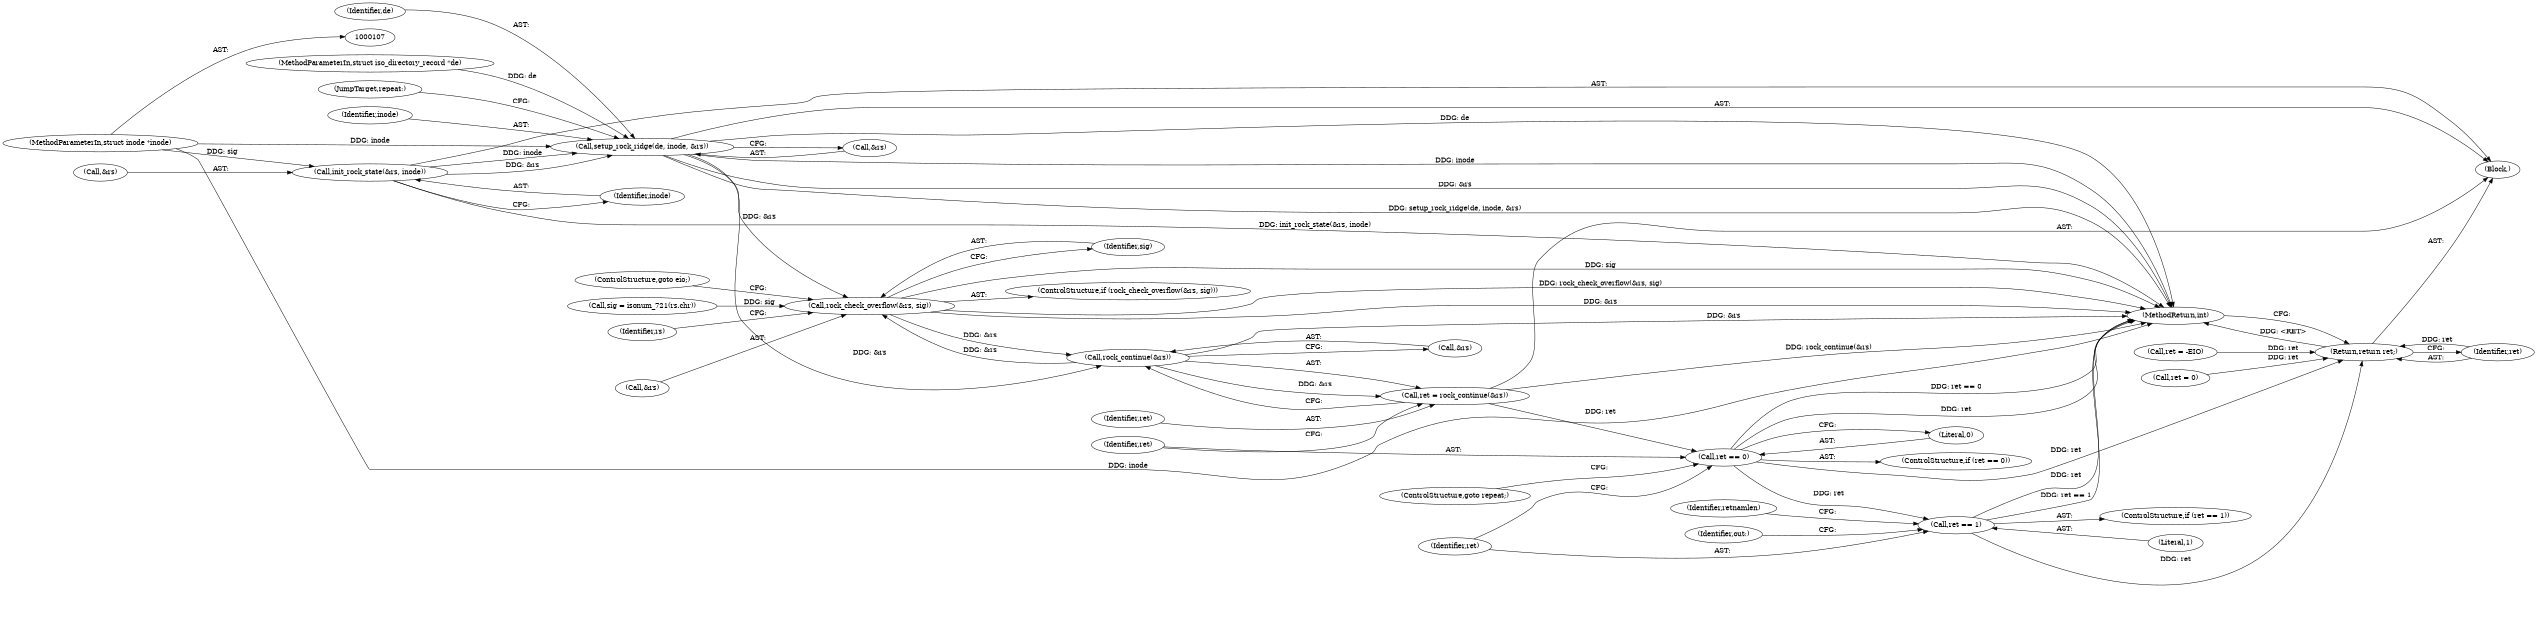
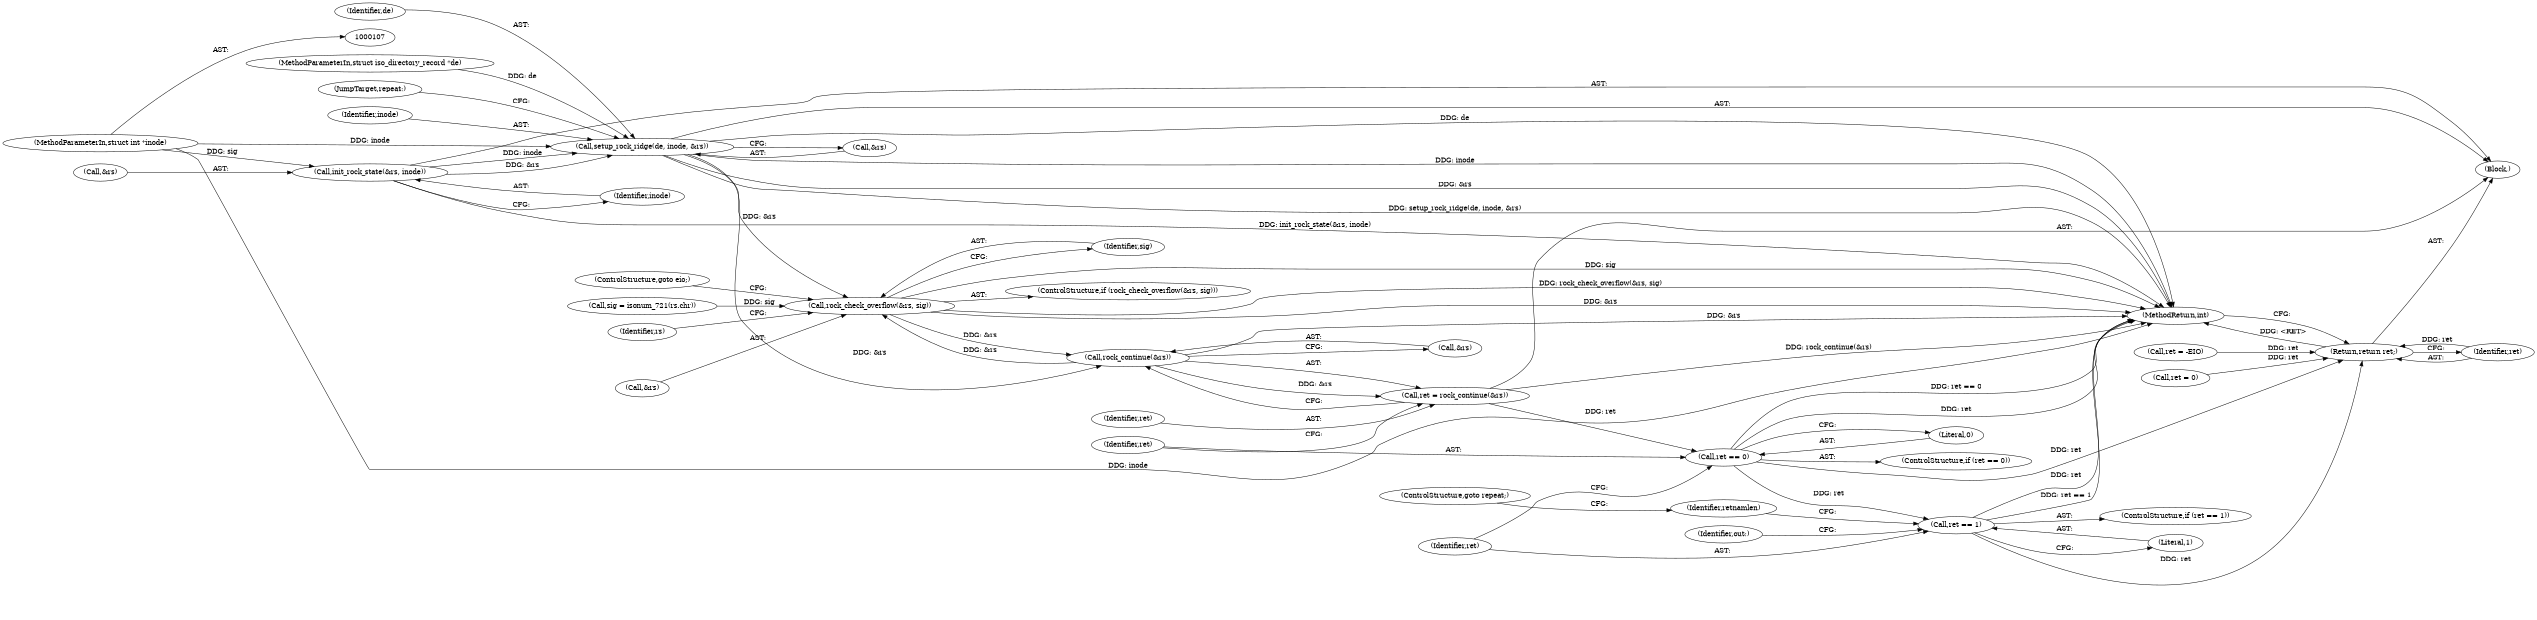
(100, 143) -> (100, 143)
(1595, 478) -> (1582, 510)
none -> (2060, 554)
